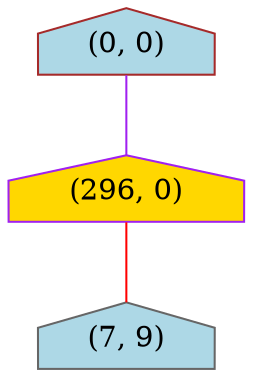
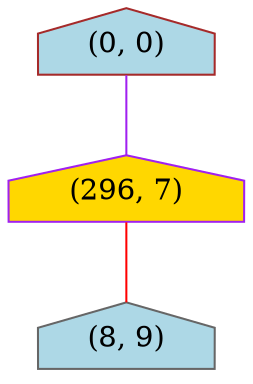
(126, 192) -> (126, 192)
(126, 339) -> (126, 339)
